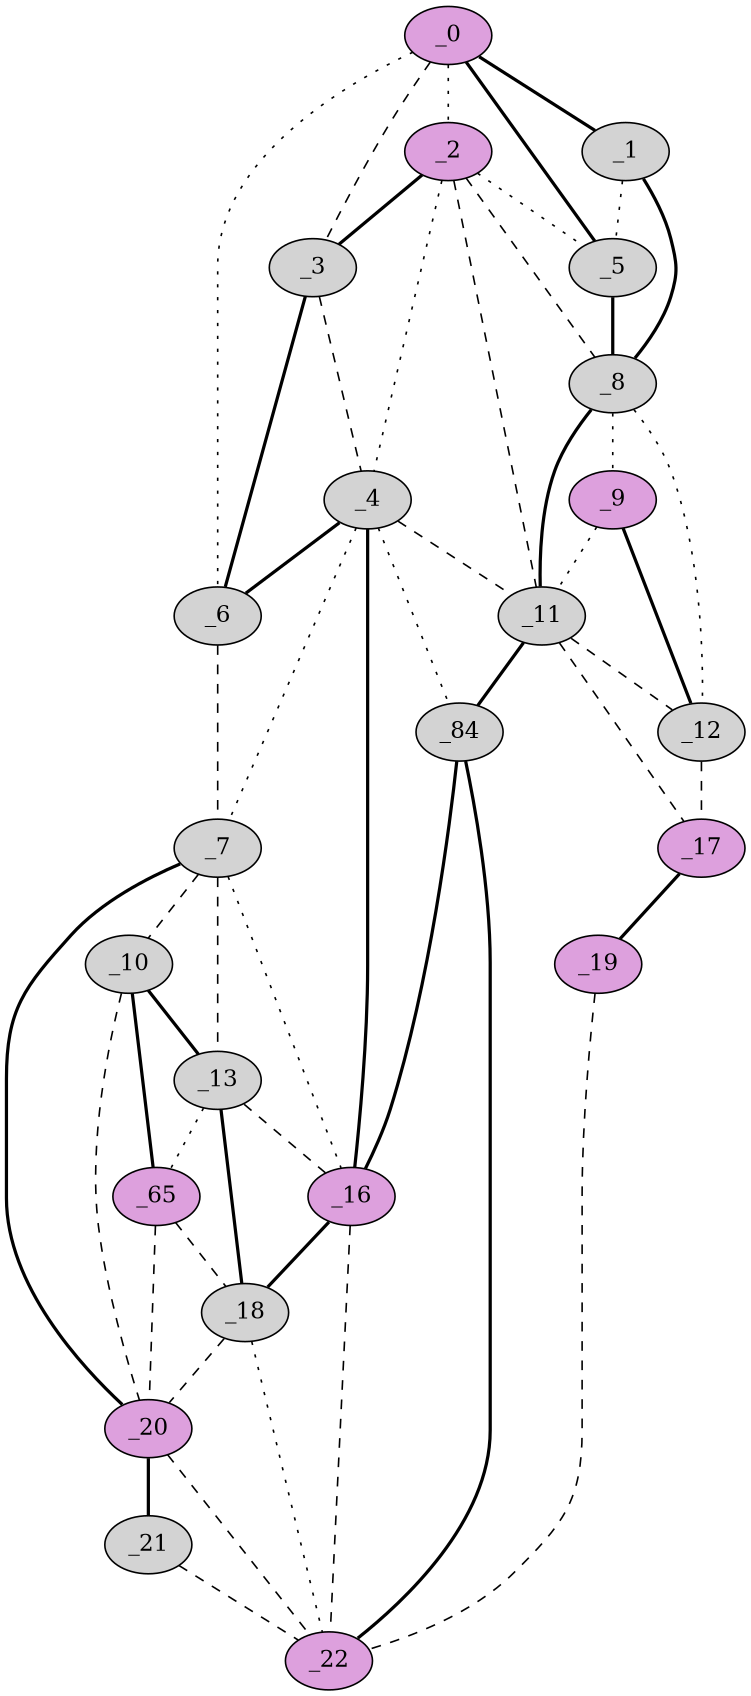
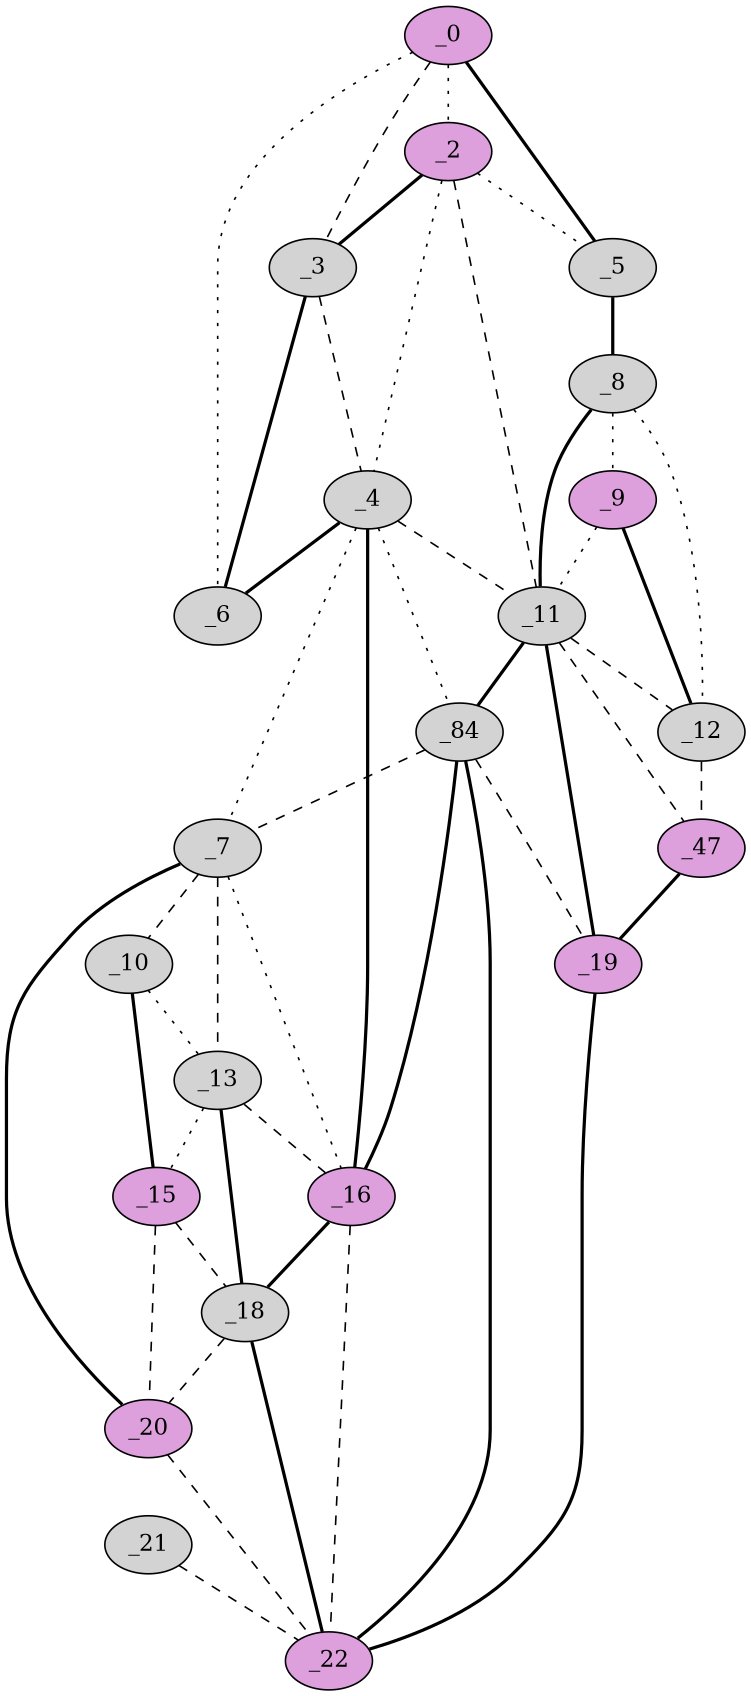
(626, 152) -> none
(531, 268) -> none
(218, 732) -> (339, 790)
none -> (570, 790)
none -> (530, 848)
(701, 848) -> (701, 848)
(173, 1022) -> (173, 1022)
(156, 1196) -> (156, 1196)
(96, 1198) -> none
(582, 1376) -> (582, 1376)
(148, 1487) -> none
(287, 1487) -> (287, 1487)
